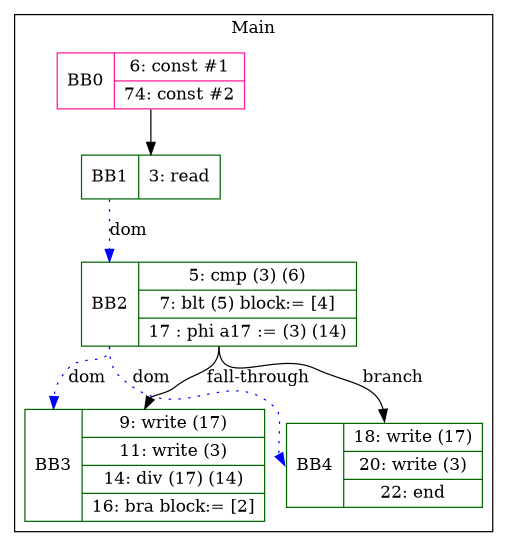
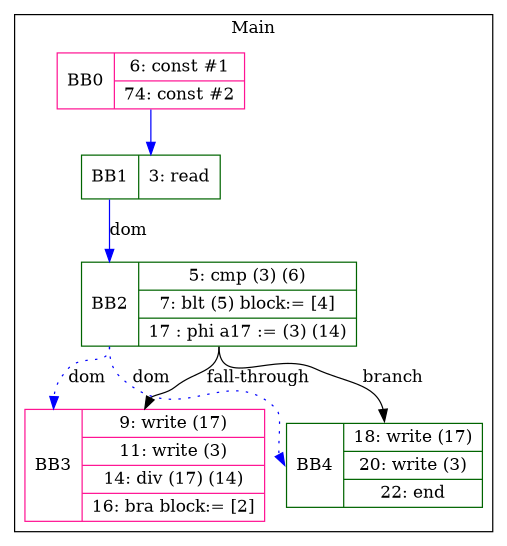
(151, 126) -> (151, 126)
(109, 224) -> (109, 224)
(145, 465) -> (145, 465)
